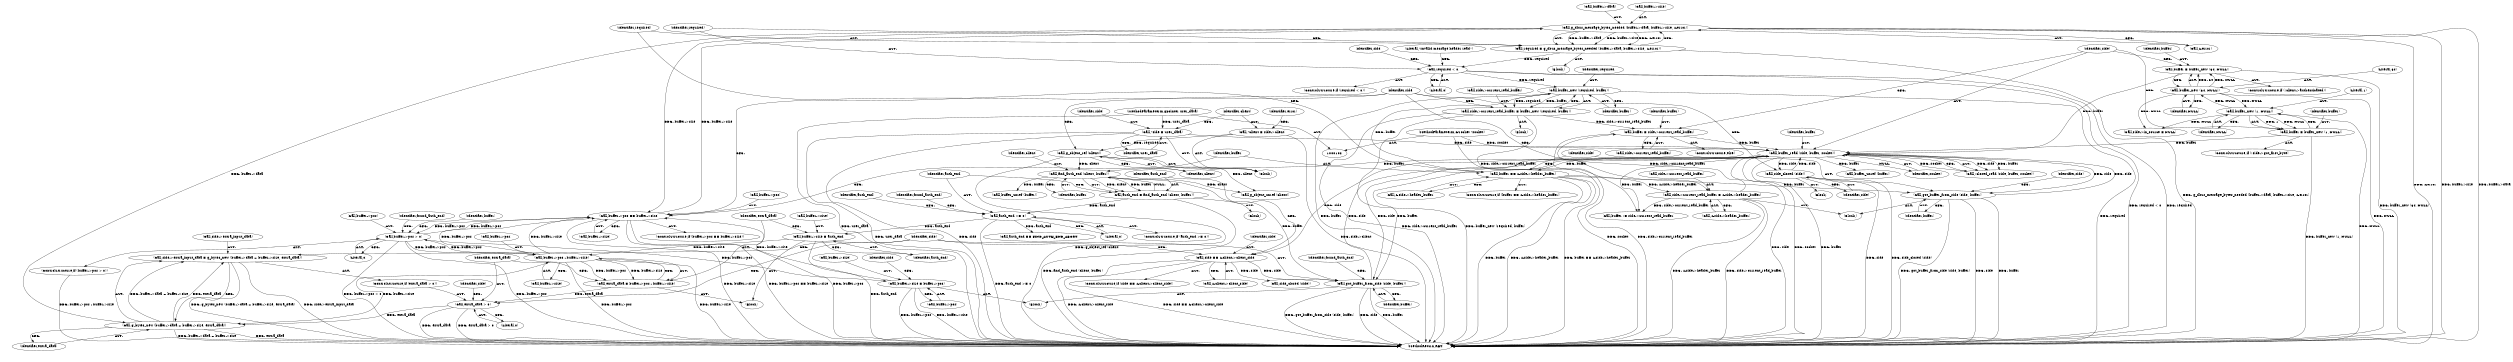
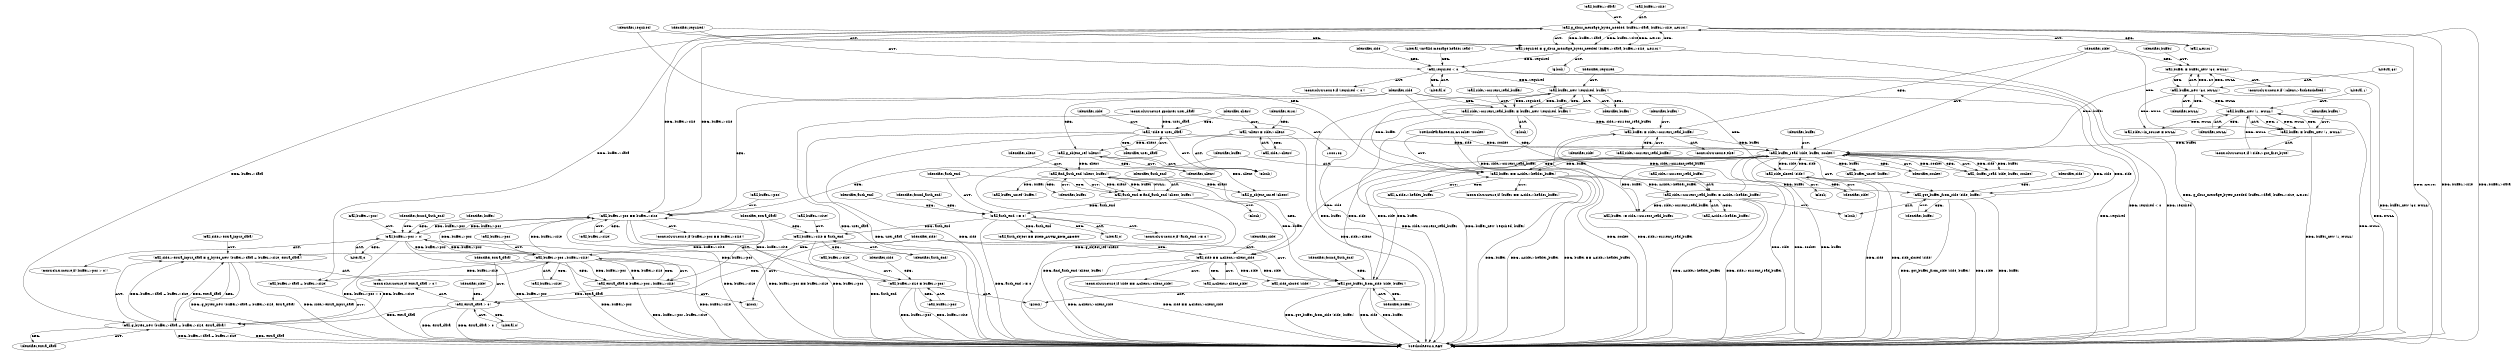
(2233, 98) -> (2245, 134)
(1163, 111) -> (1163, 111)
(1146, 143) -> (1146, 143)
(1381, 143) -> (1428, 161)
none -> (1277, 153)
(1439, 160) -> none
(1885, 164) -> (1885, 164)
(2000, 174) -> (2000, 174)
(1039, 237) -> (1039, 237)
none -> (298, 284)
(447, 292) -> (438, 296)
(698, 344) -> (1006, 344)
